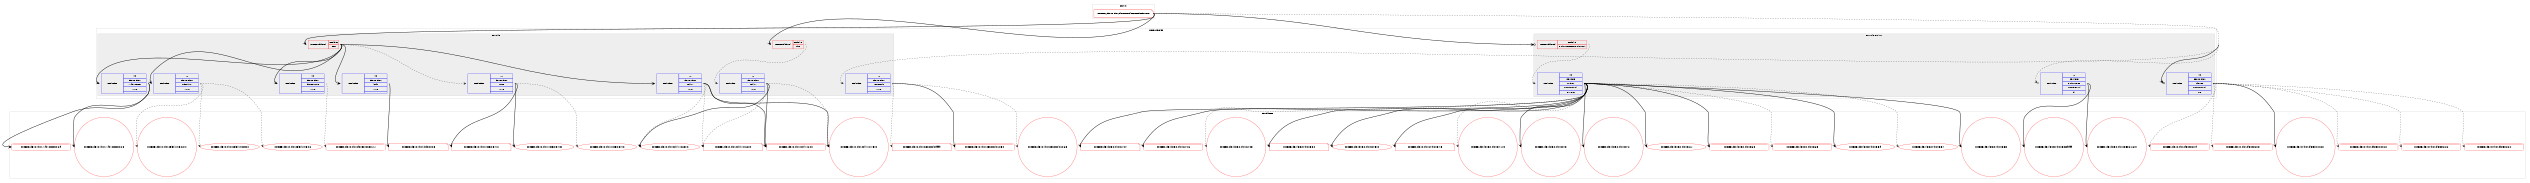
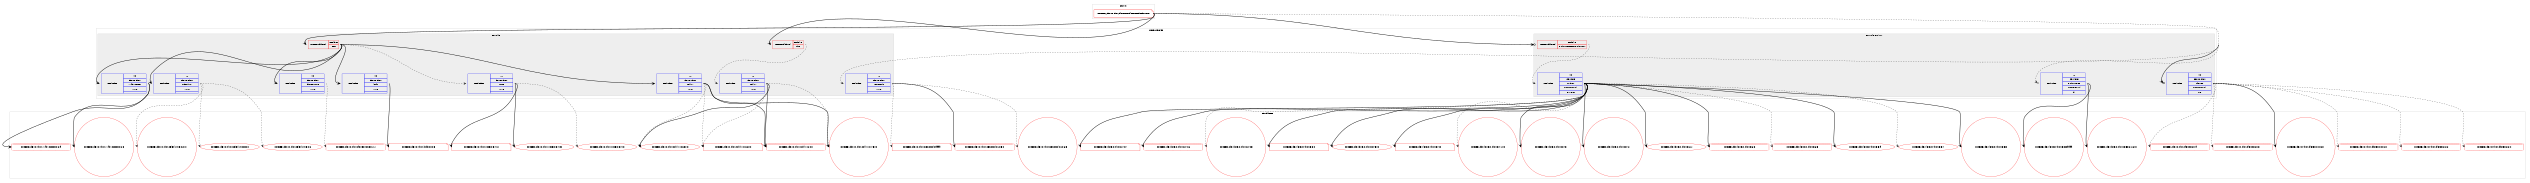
(1425, 147) -> (1425, 147)
